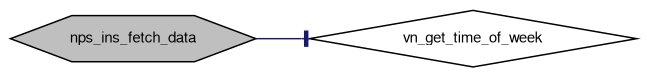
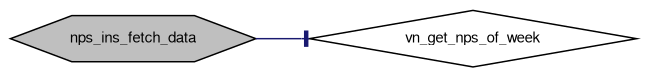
(473, 39) -> (473, 39)
